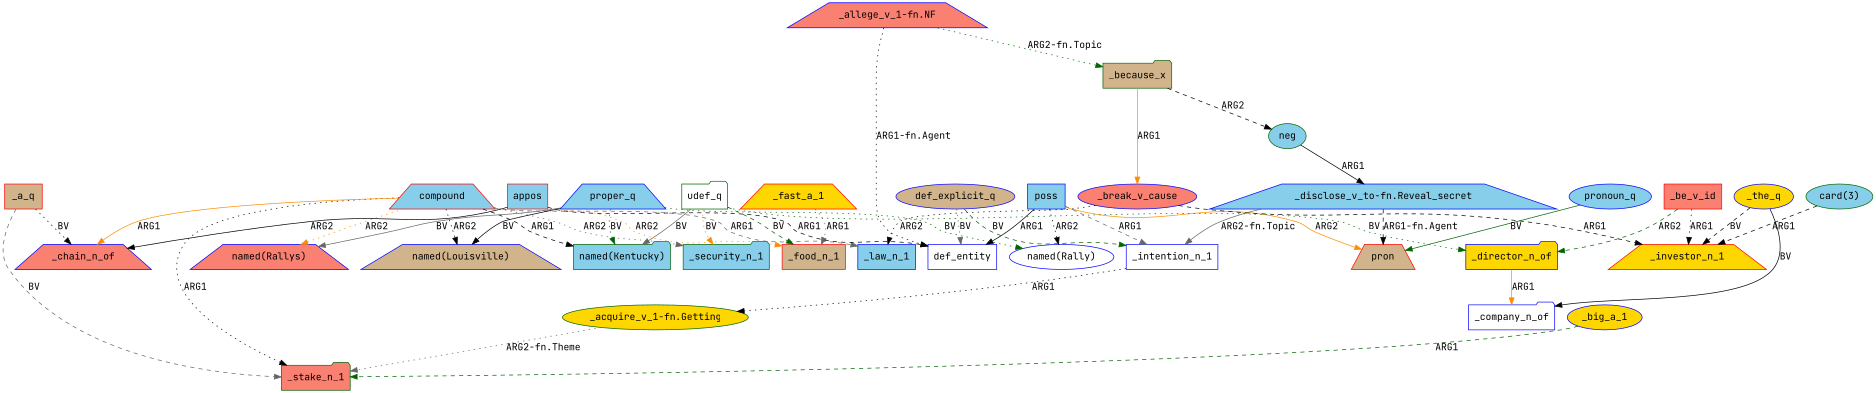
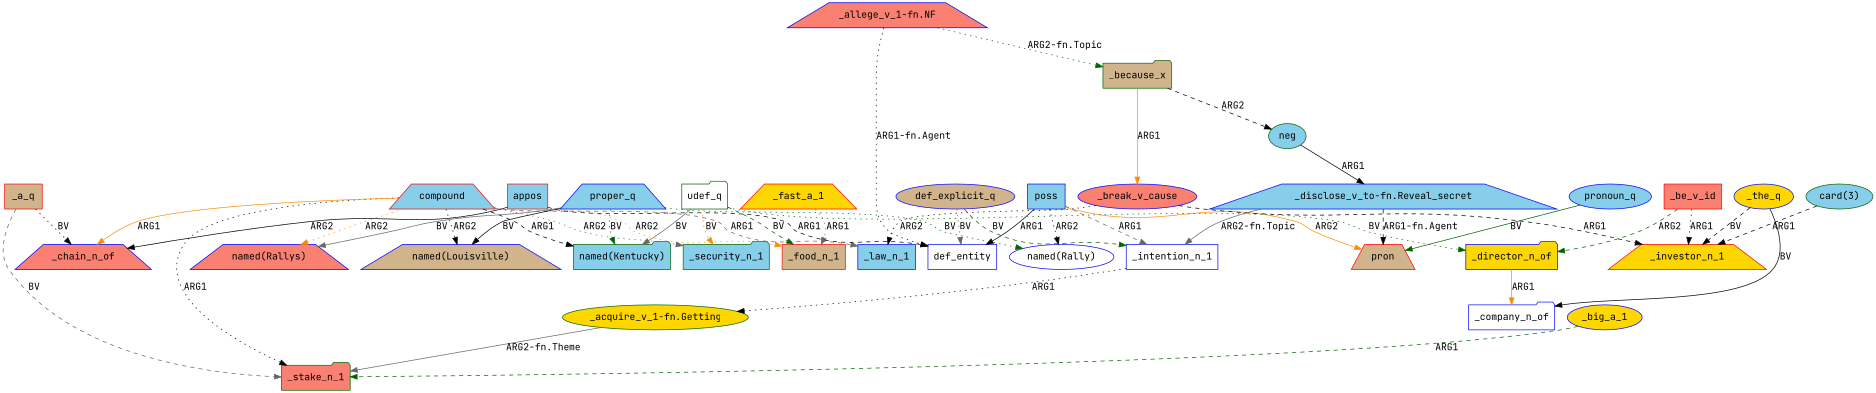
(479, 349) -> (479, 349)
